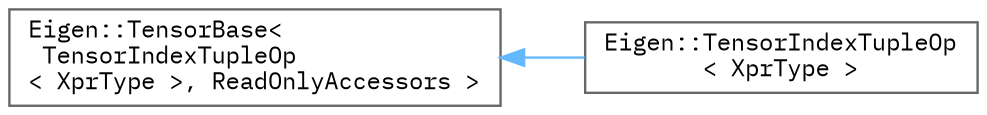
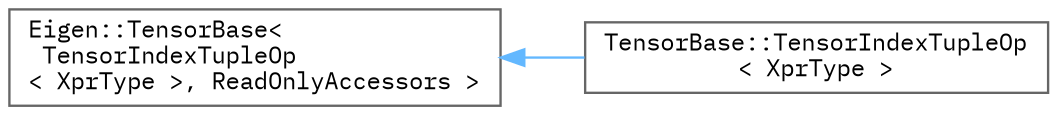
(781, 58) -> (817, 58)
